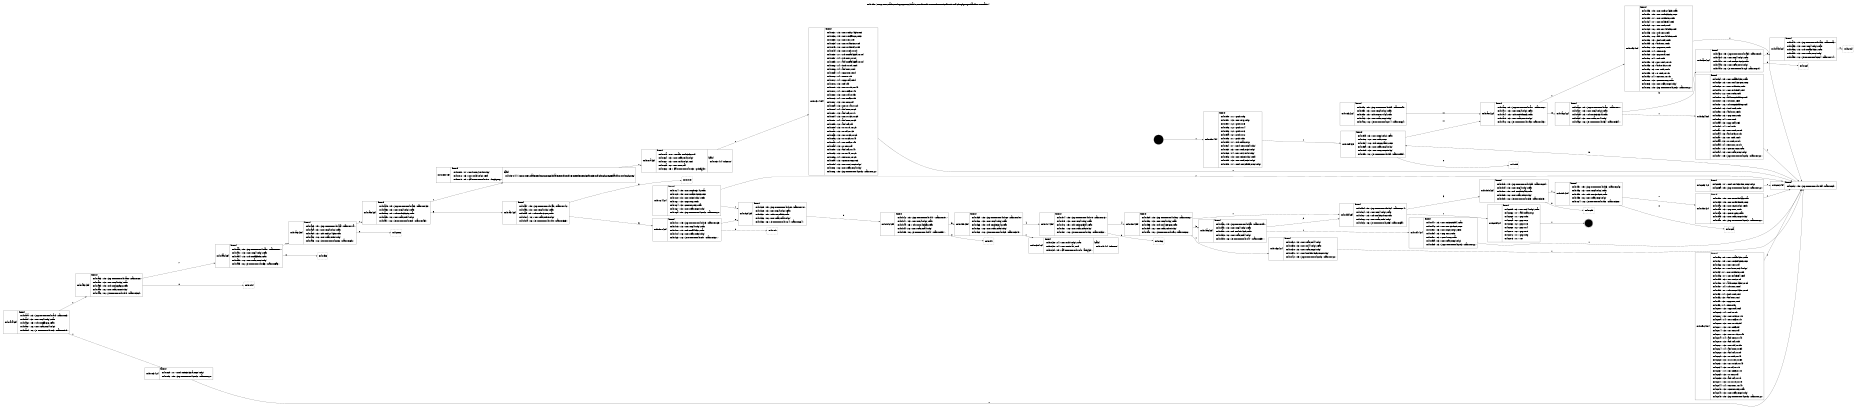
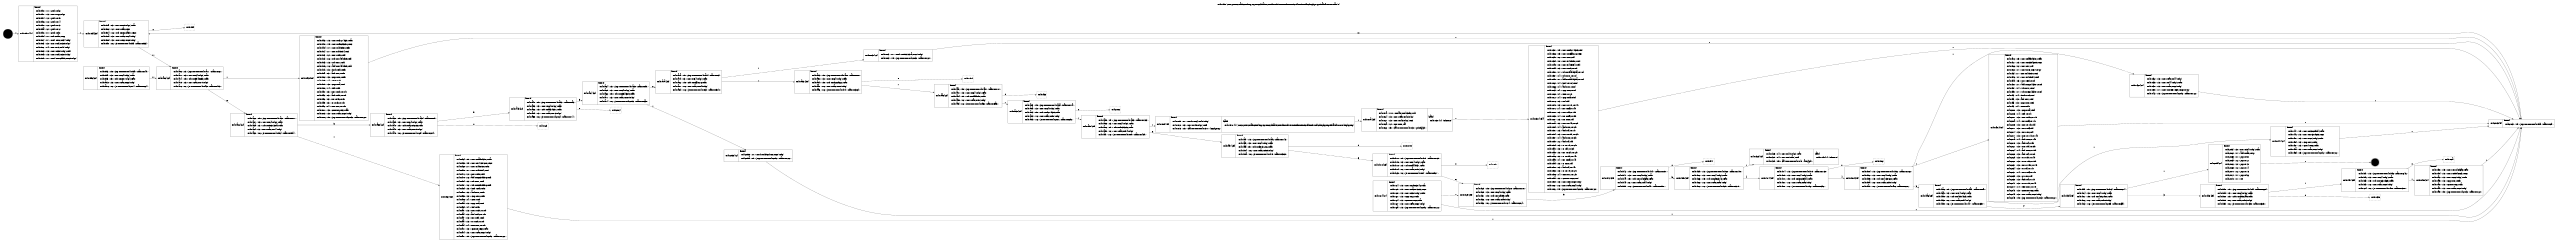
none -> (616, 93)
(1265, 215) -> (1950, 153)
